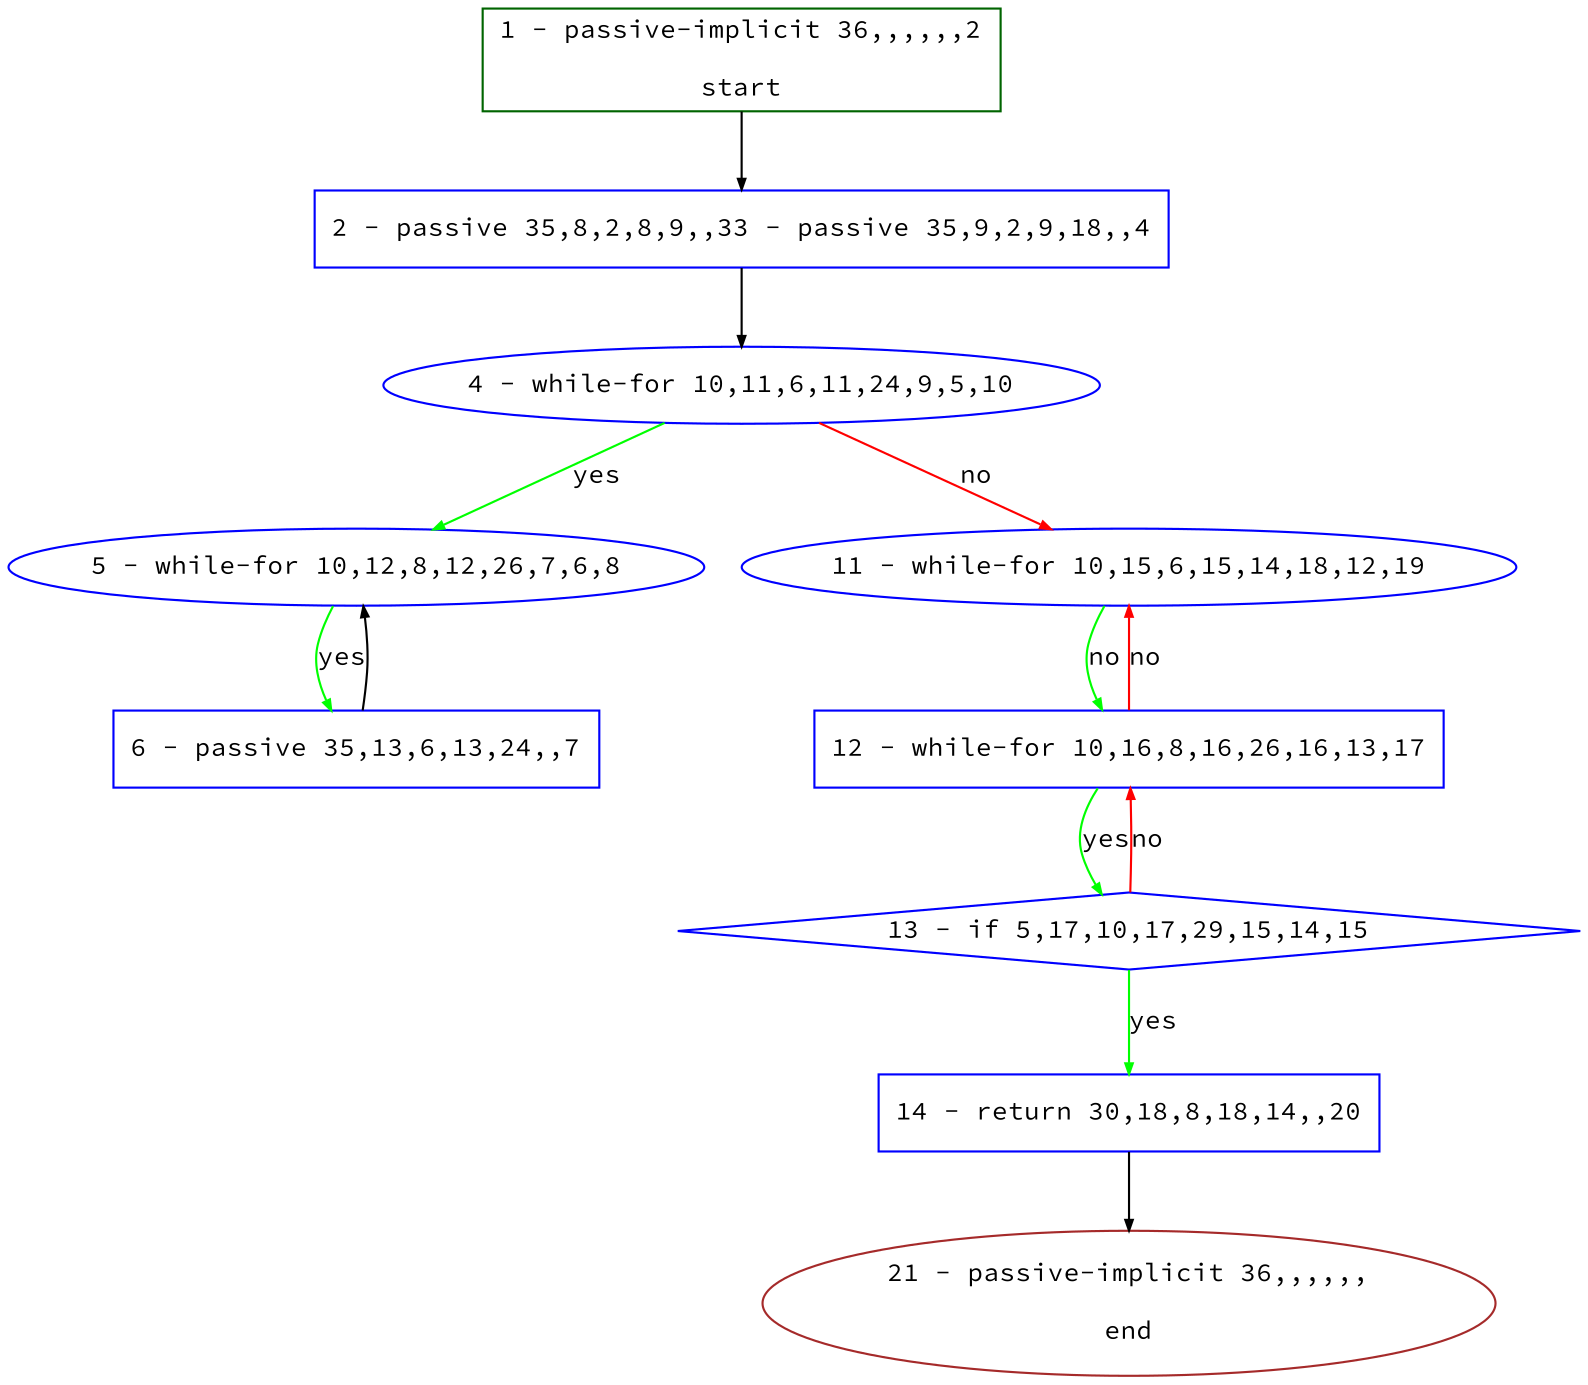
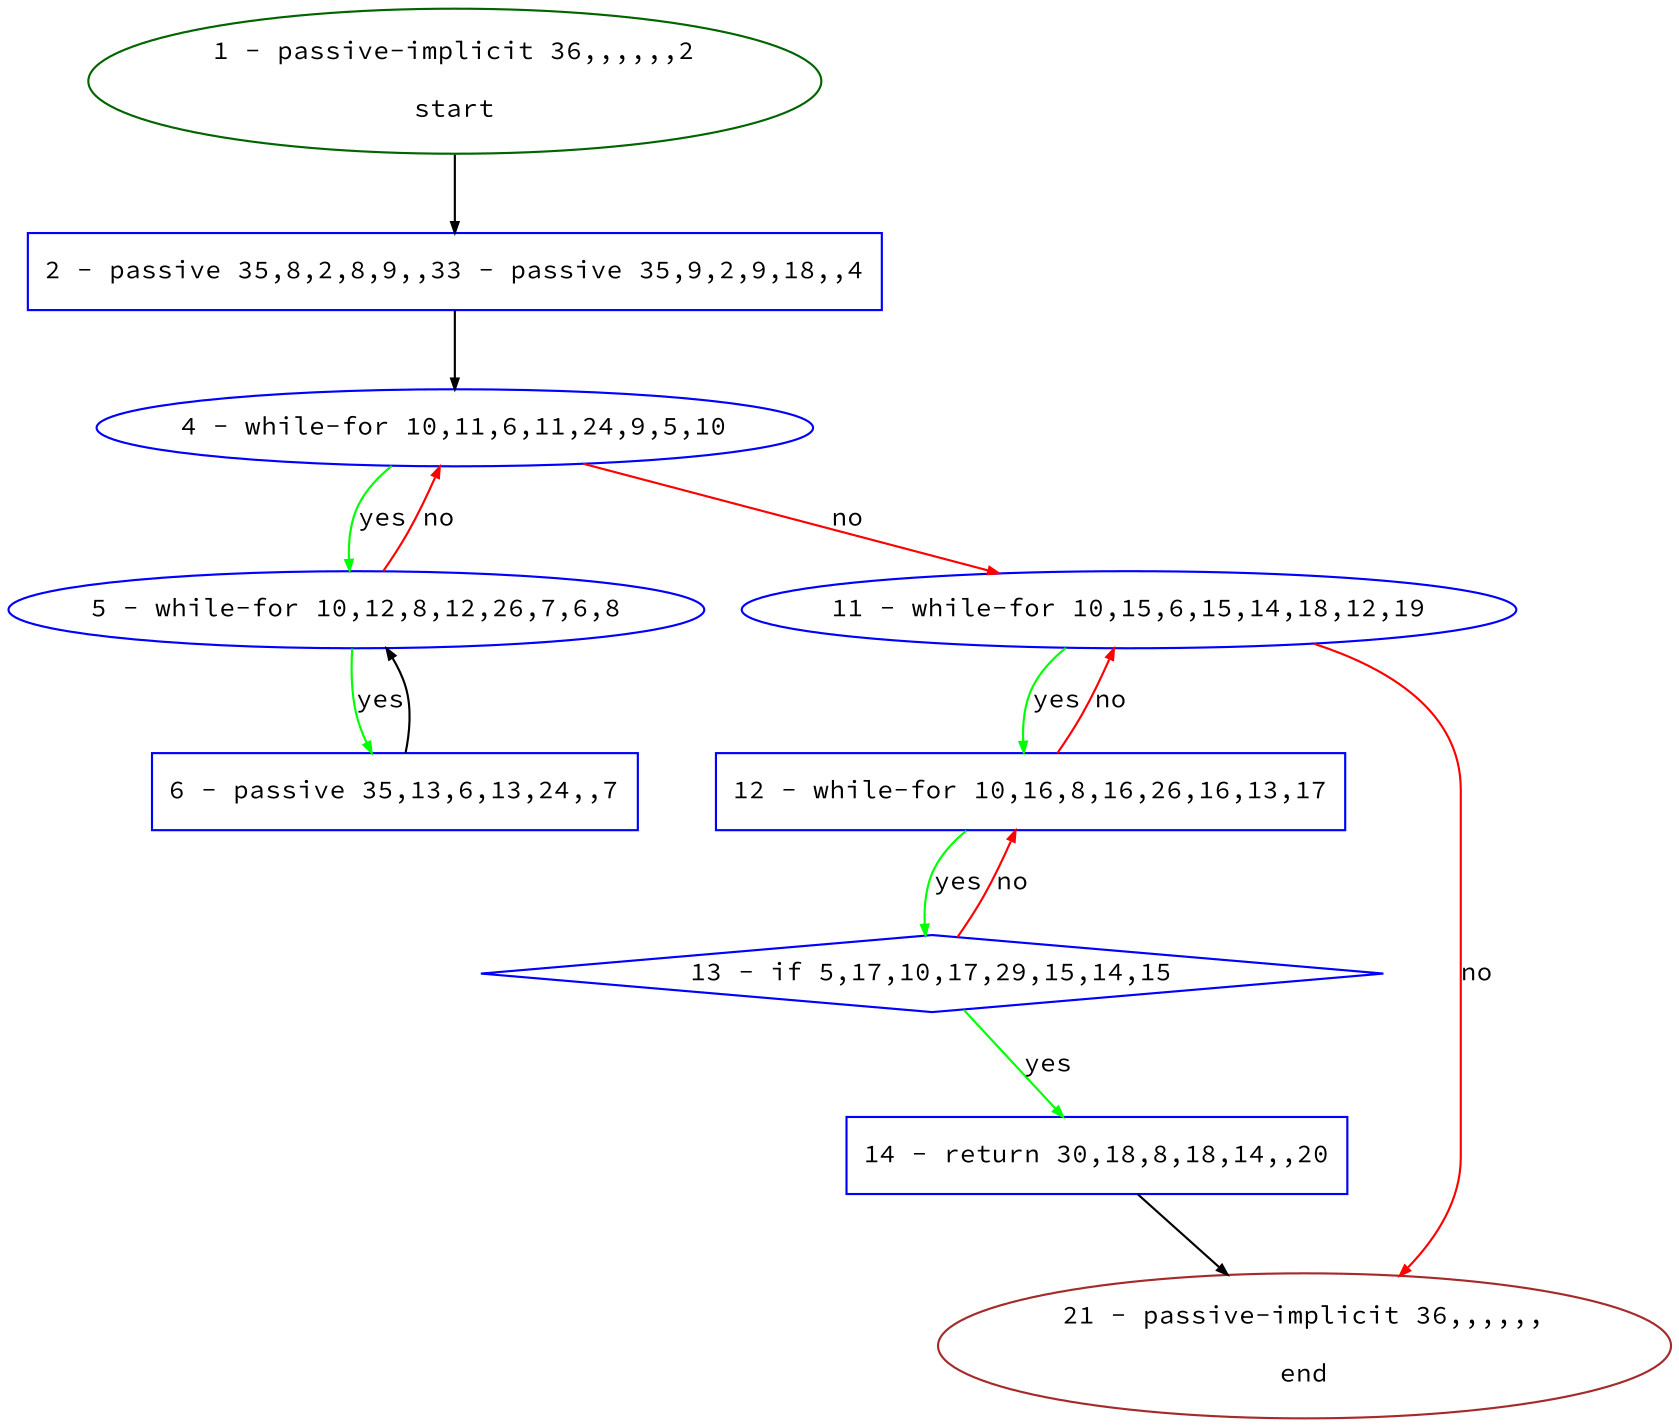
(742, 60) -> (455, 81)
none -> (412, 526)
(1105, 658) -> (1057, 701)
none -> (1461, 925)
